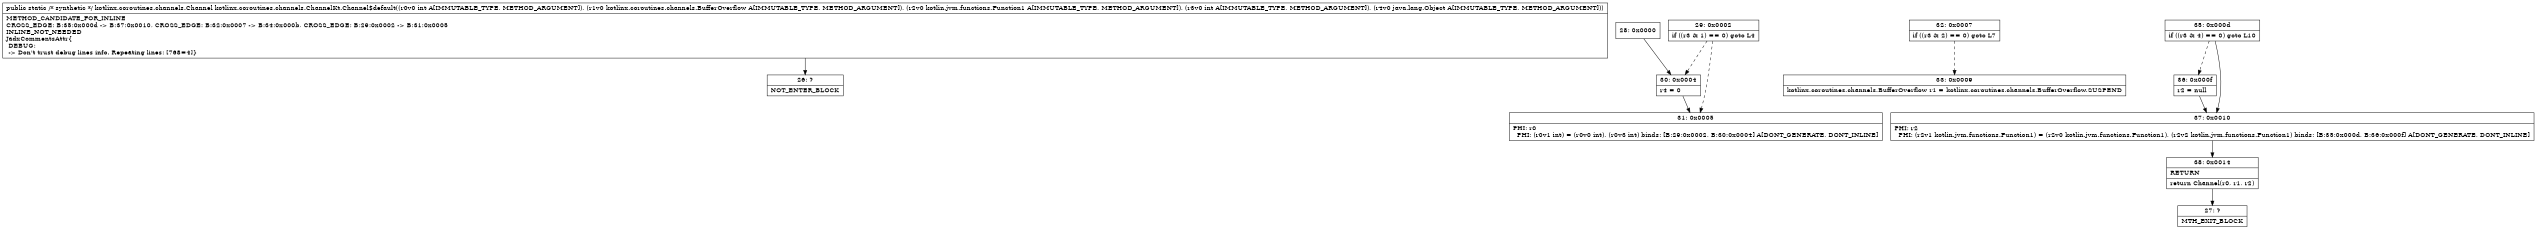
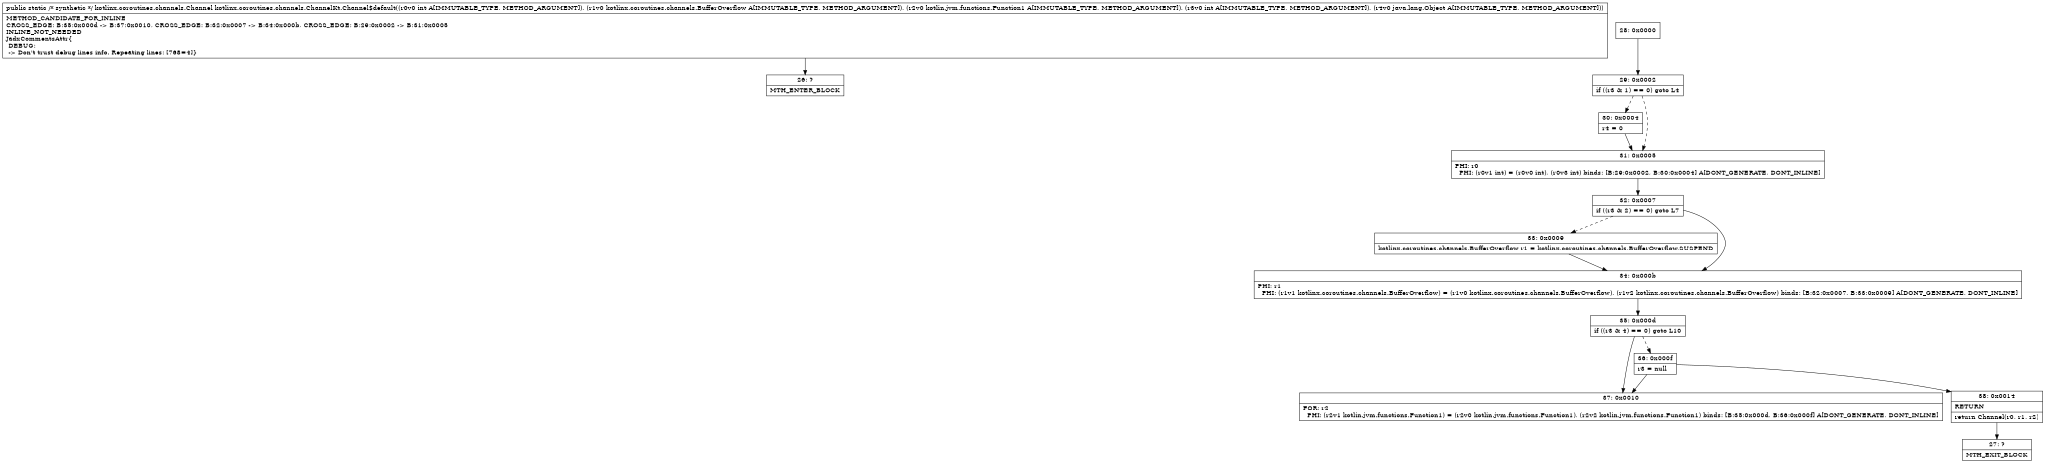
(1656, 55) -> (1638, 55)
(805, 90) -> (805, 90)
(2192, 90) -> (1652, 369)
(1907, 128) -> (1317, 408)
(2212, 147) -> (1812, 373)
none -> (1638, 185)
none -> (1638, 285)
